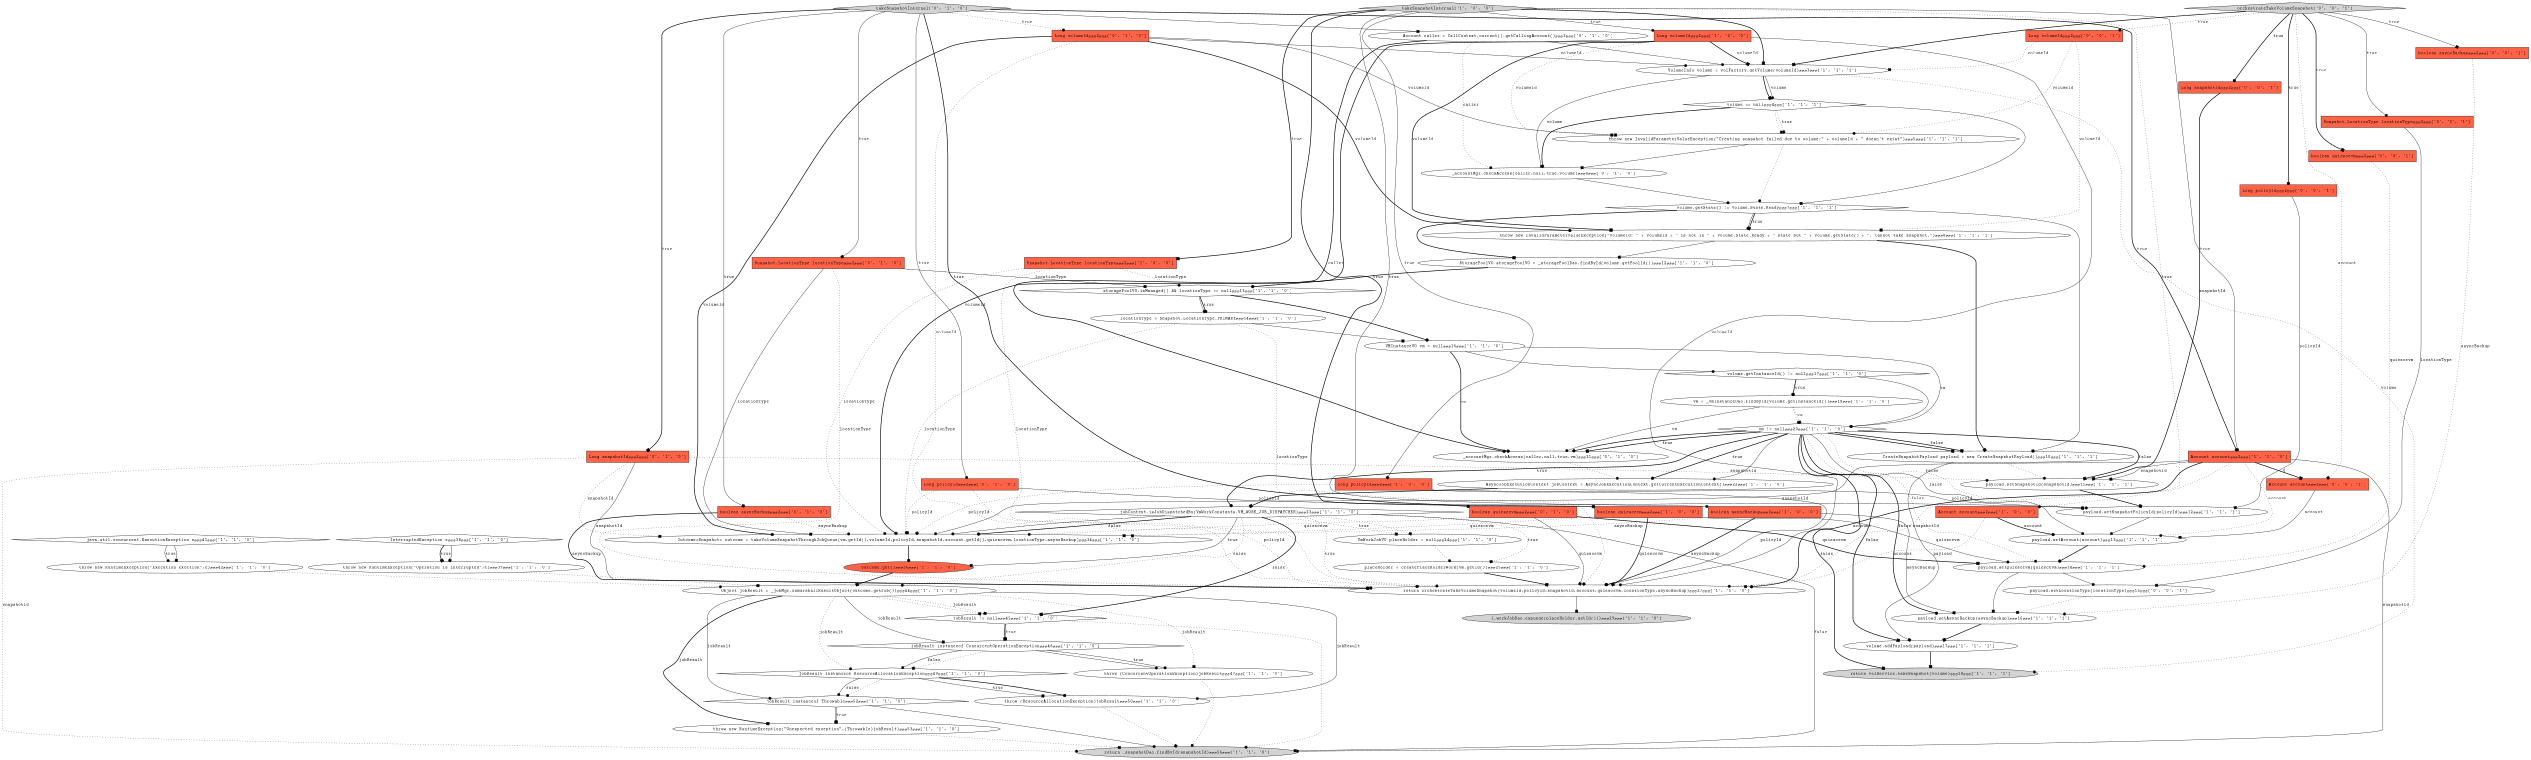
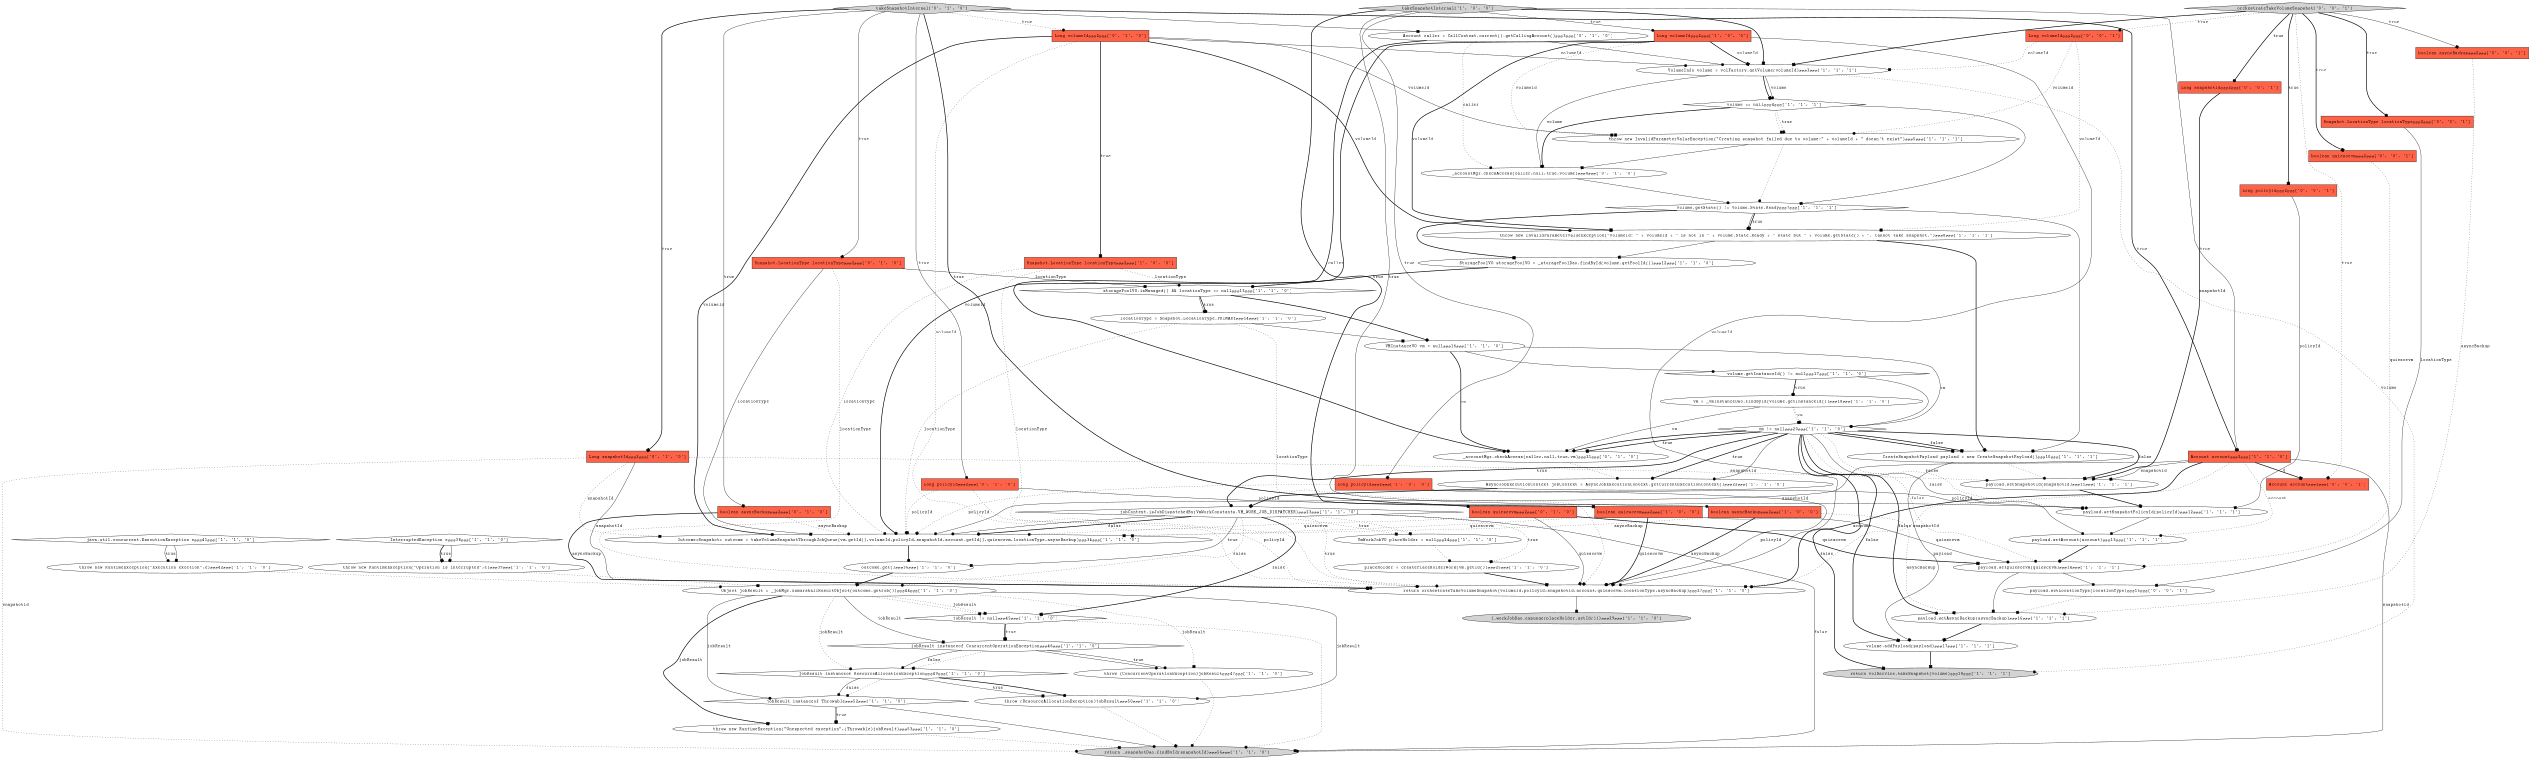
(2367, 51) -> (2367, 51)
(2288, 98) -> (2288, 98)
(1291, 143) -> (1100, 148)
(2347, 263) -> (2347, 263)
(1987, 512) -> none
(2258, 533) -> none
(1908, 541) -> (1908, 541)
(909, 567) -> (909, 567)
